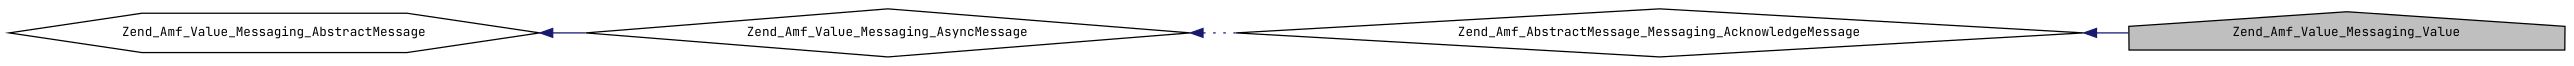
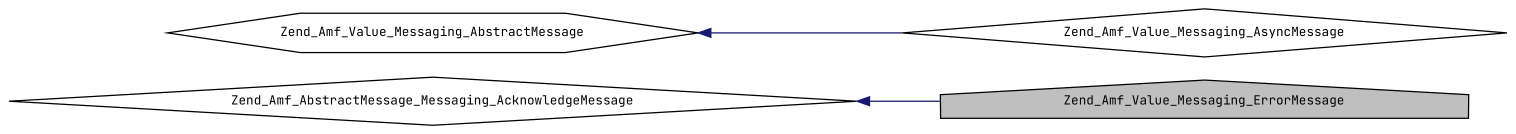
(1219, 33) -> none
(2347, 33) -> (1205, 101)
